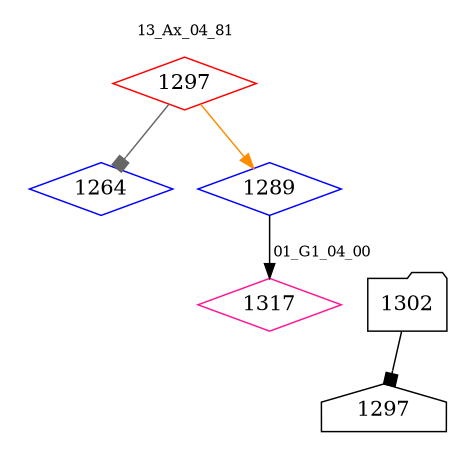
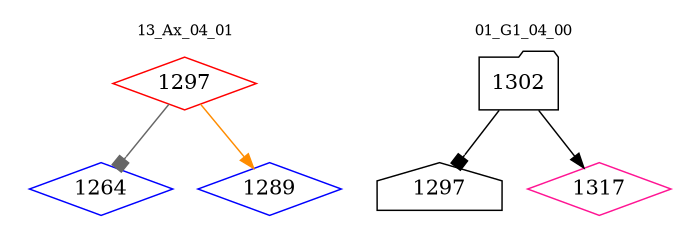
(185, 32) -> (185, 32)
(270, 248) -> (557, 133)
